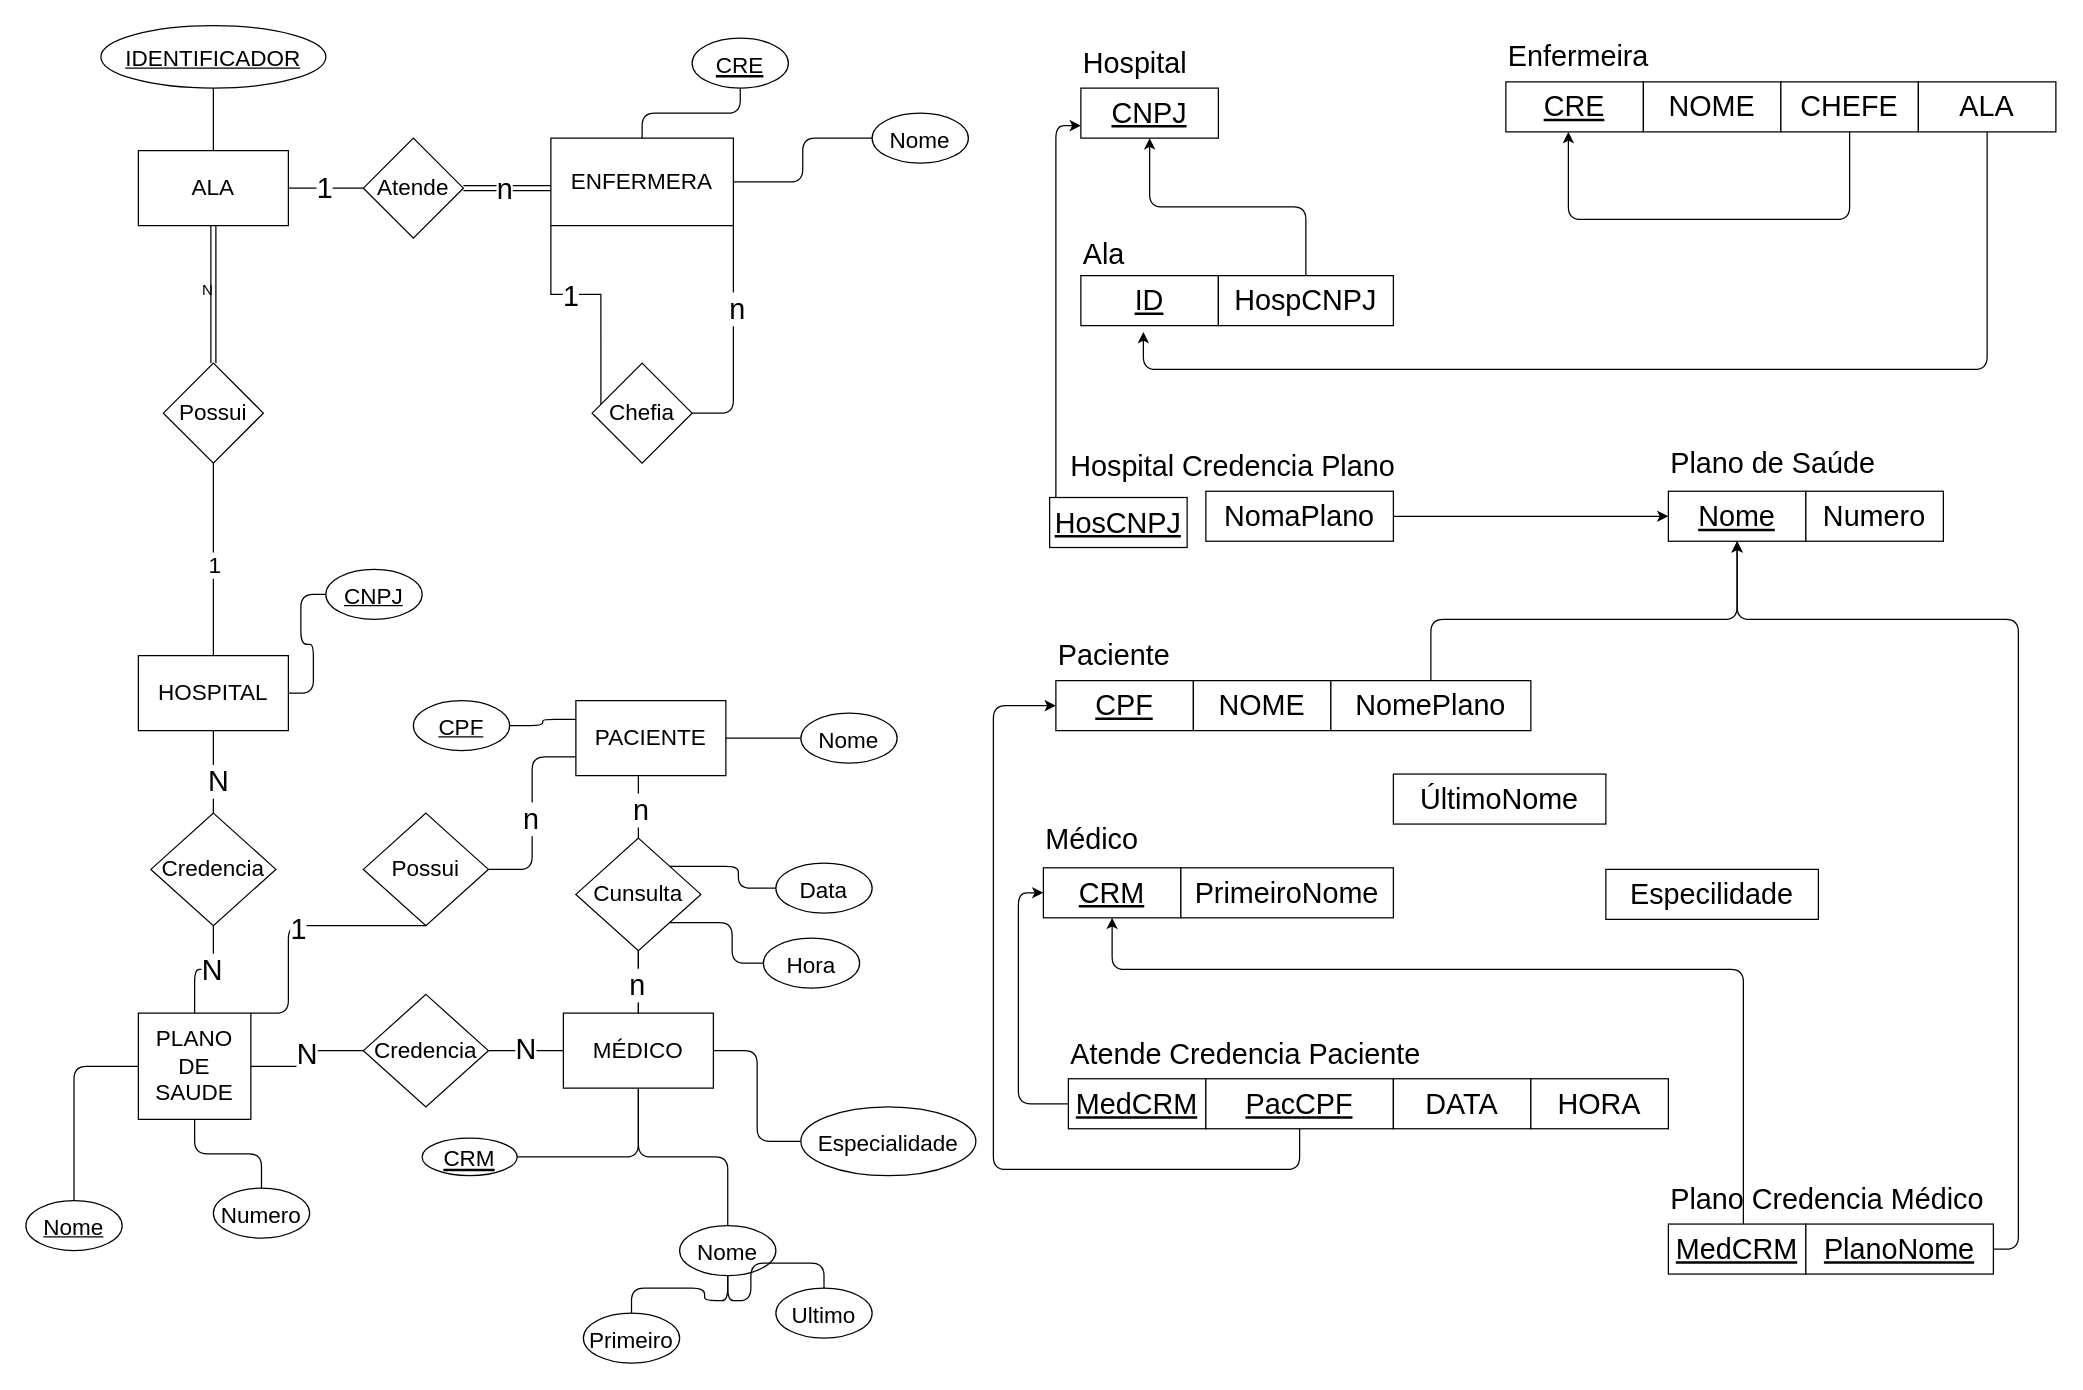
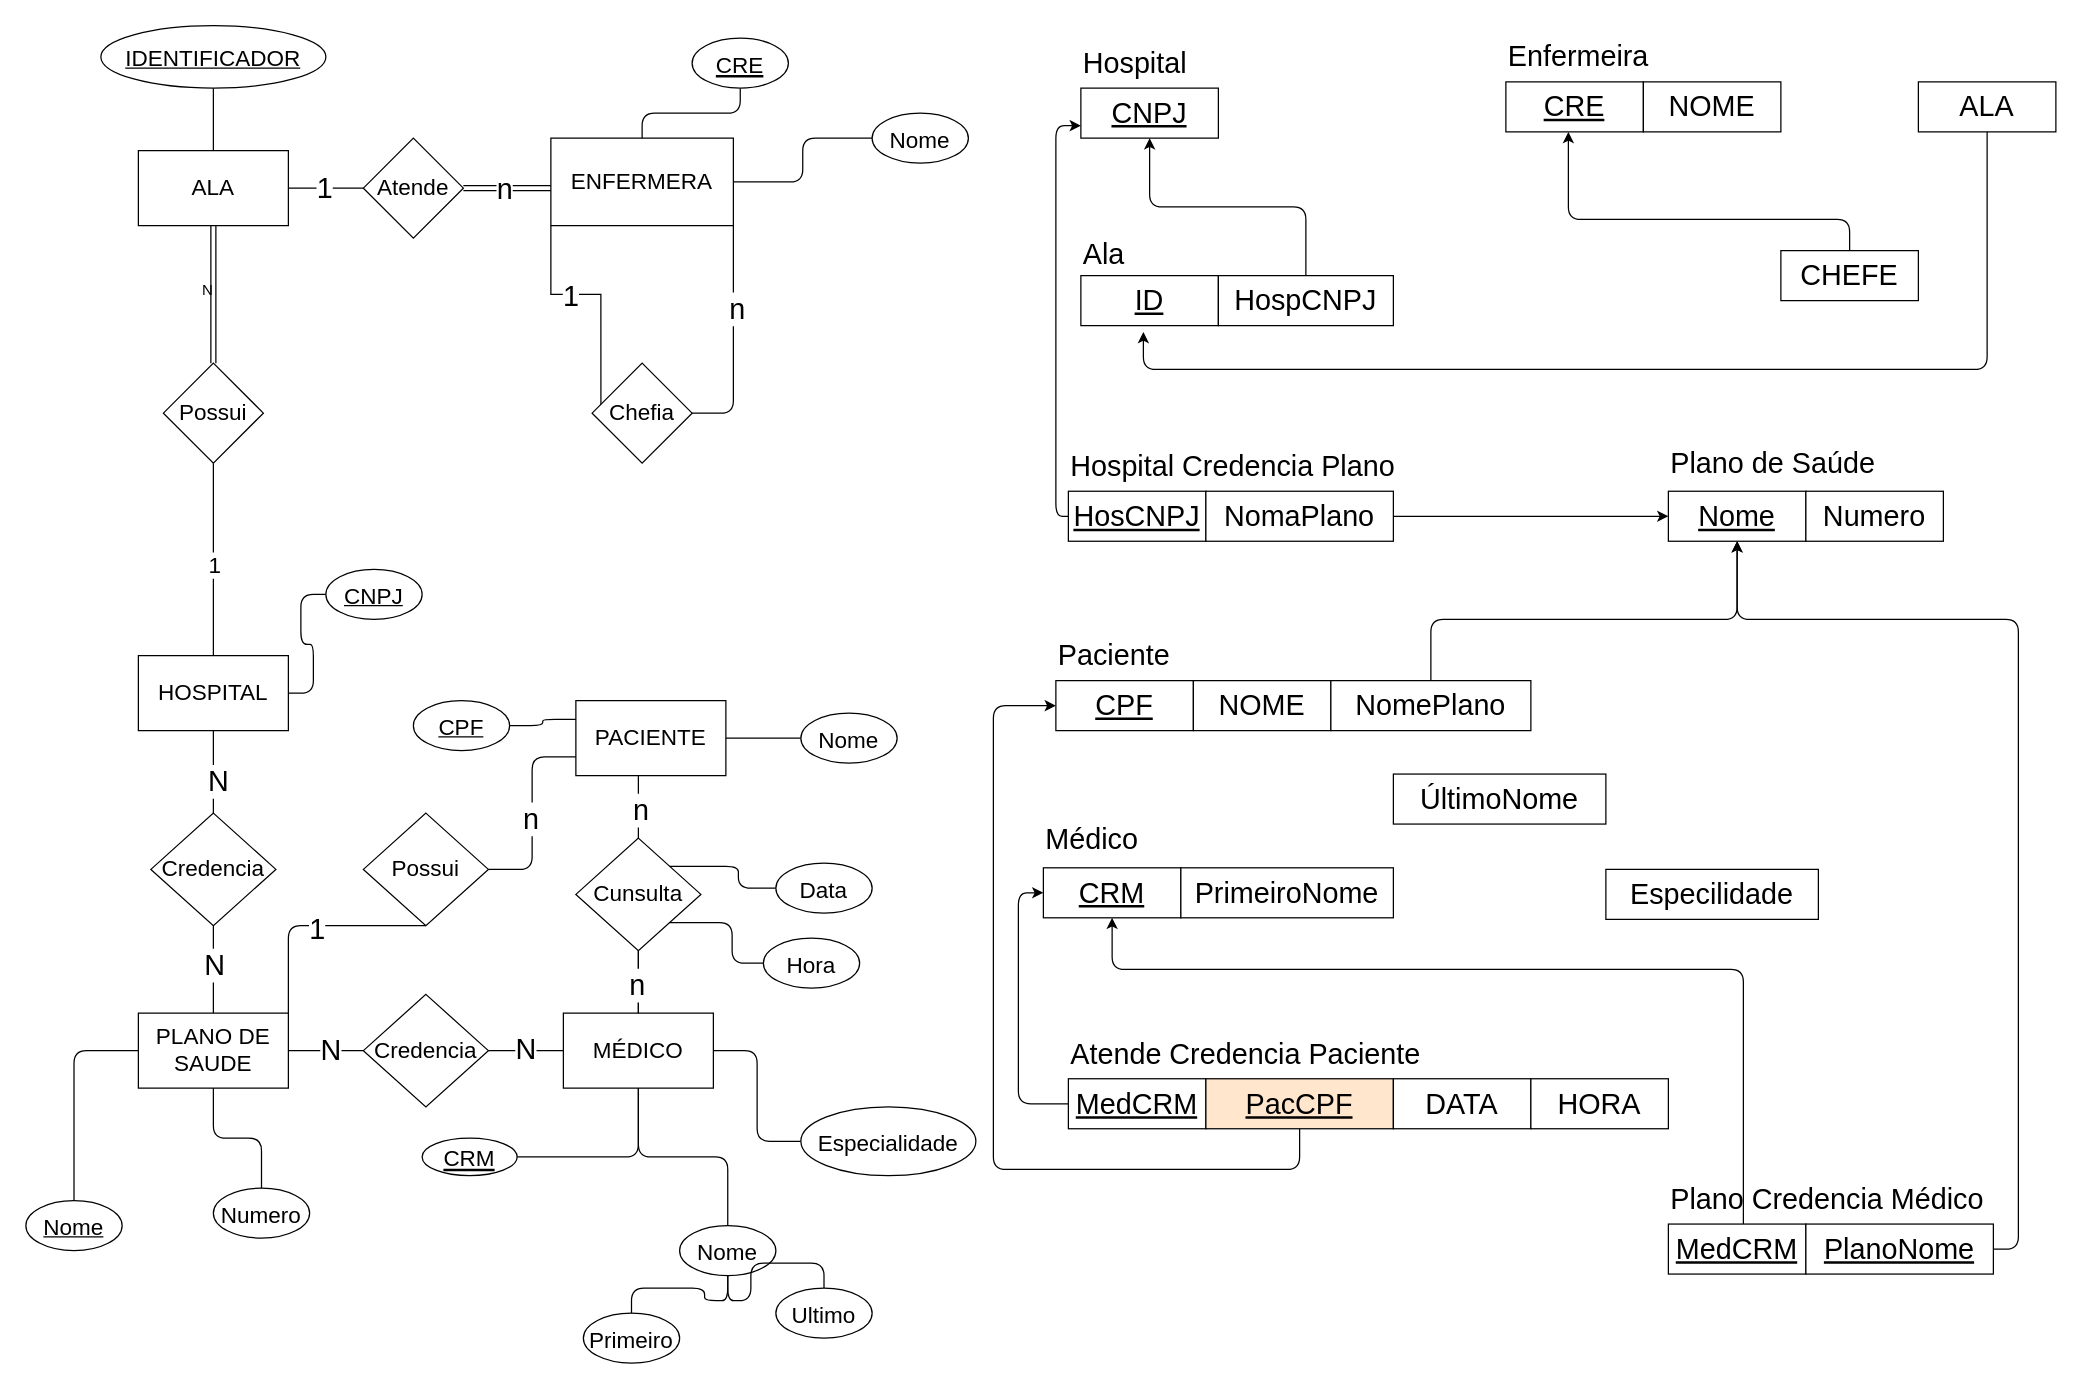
(1849, 107) -> (1849, 276)
(1118, 523) -> (1137, 516)
(194, 1066) -> (213, 1051)
(1299, 1104) -> (1299, 1104)
